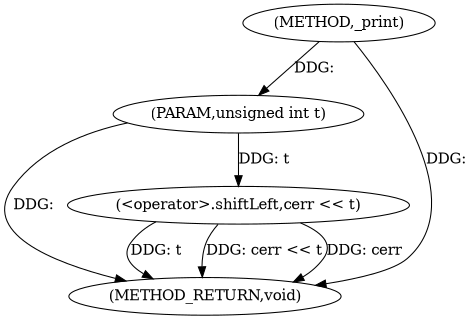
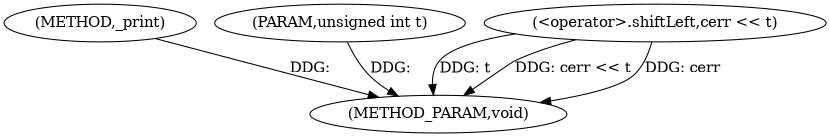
(293, 65) -> none
(238, 154) -> none
(205, 296) -> (438, 114)
